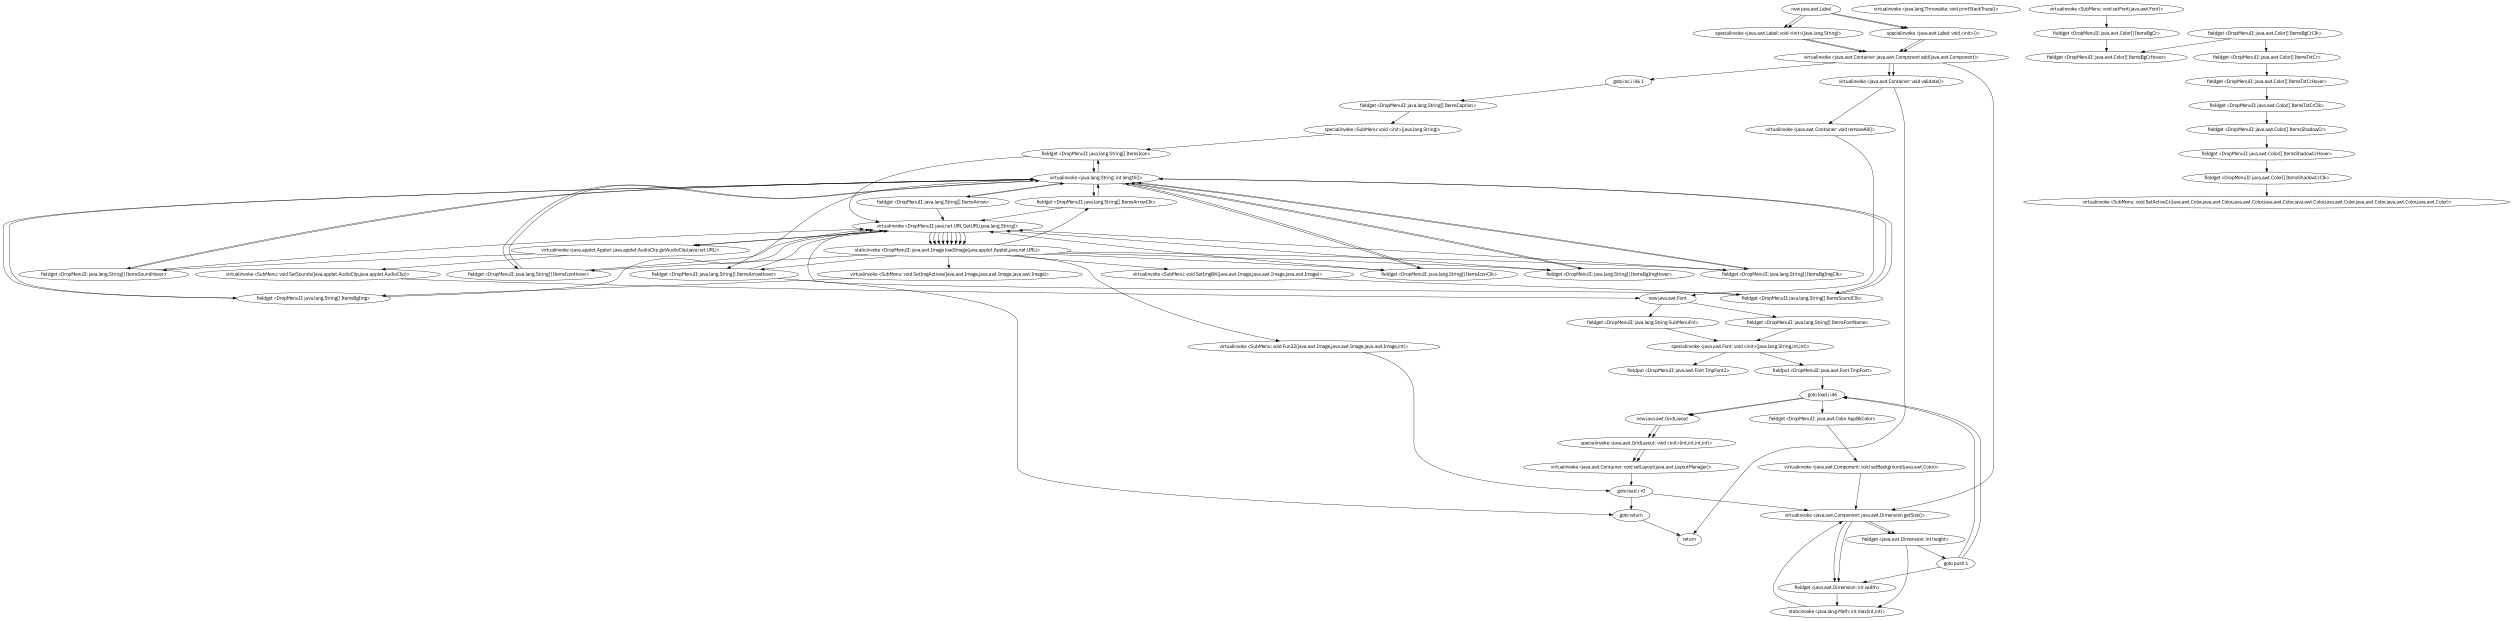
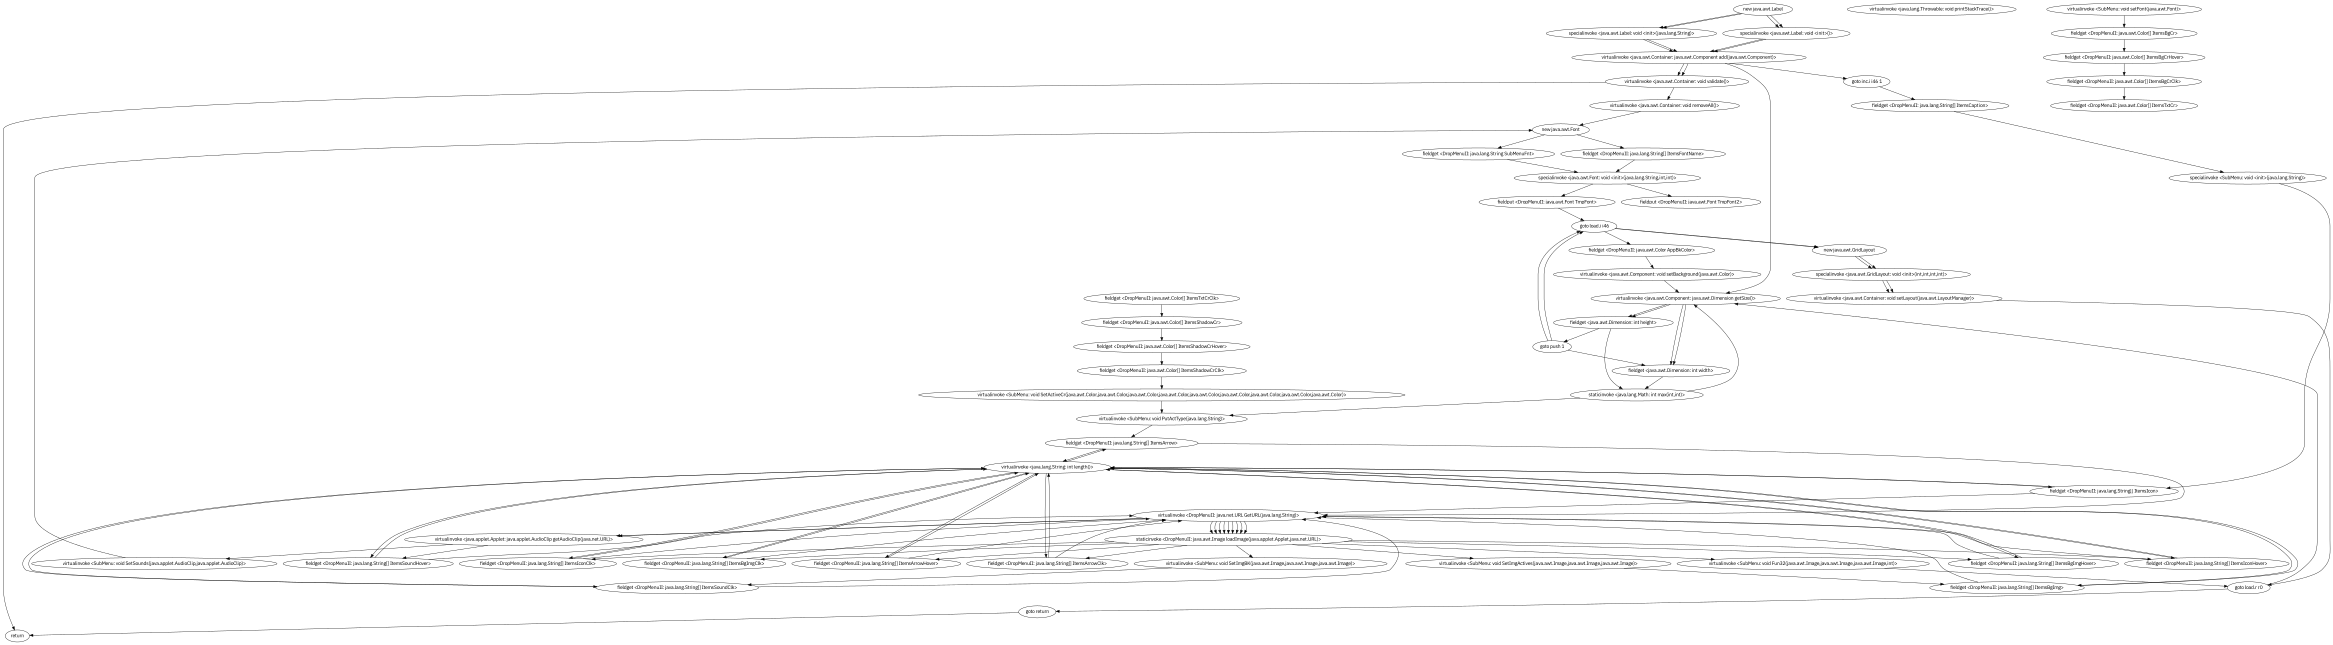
(2188, 45) -> (2124, 68)
(2267, 82) -> none
none -> (1162, 419)
(1115, 489) -> (962, 517)
